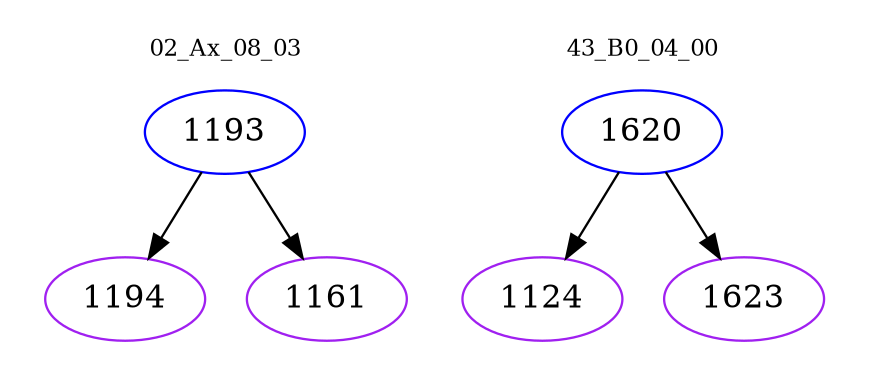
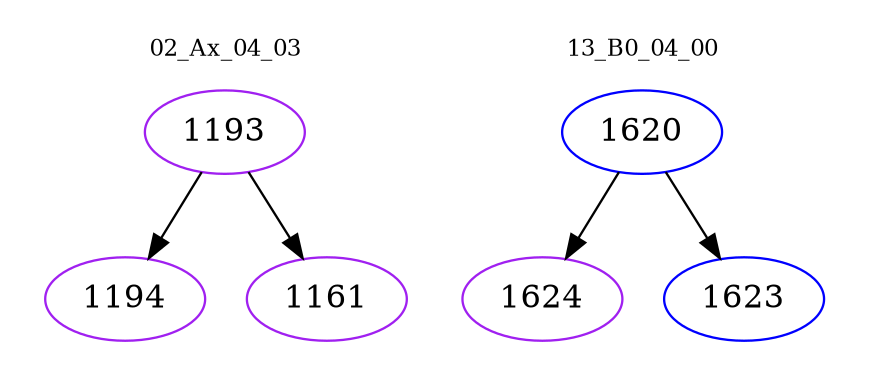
(226, 50) -> (226, 50)
(643, 50) -> (643, 50)
(225, 132) -> (225, 132)
(542, 299) -> (542, 299)
(744, 299) -> (744, 299)
